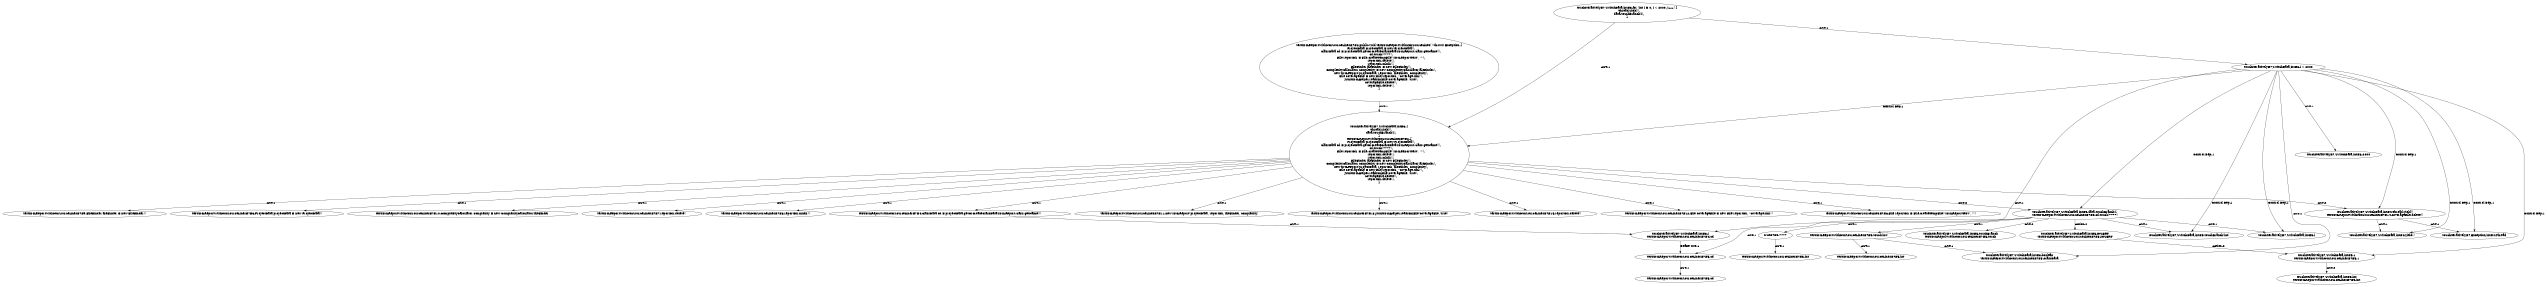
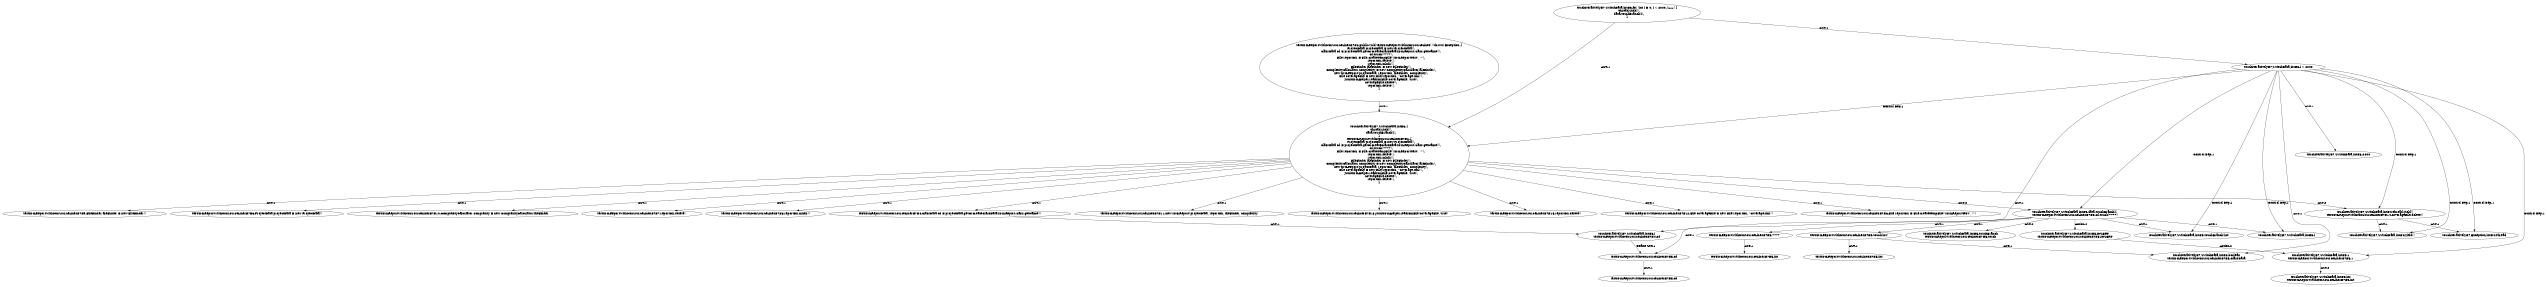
(1775, 235) -> (1745, 235)
